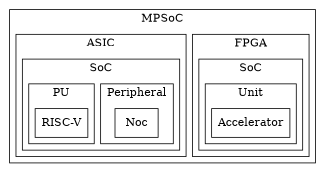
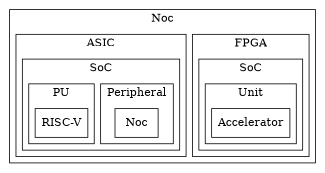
(163, 19) -> (163, 19)
